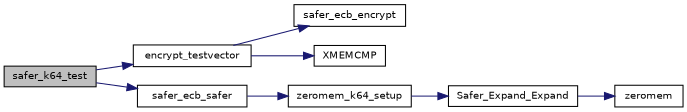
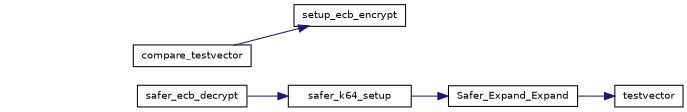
(350, 16) -> (350, 16)
(192, 56) -> (192, 56)
(350, 56) -> none
(50, 76) -> none
(192, 96) -> (192, 96)
(350, 96) -> (350, 96)
(649, 96) -> (649, 96)
